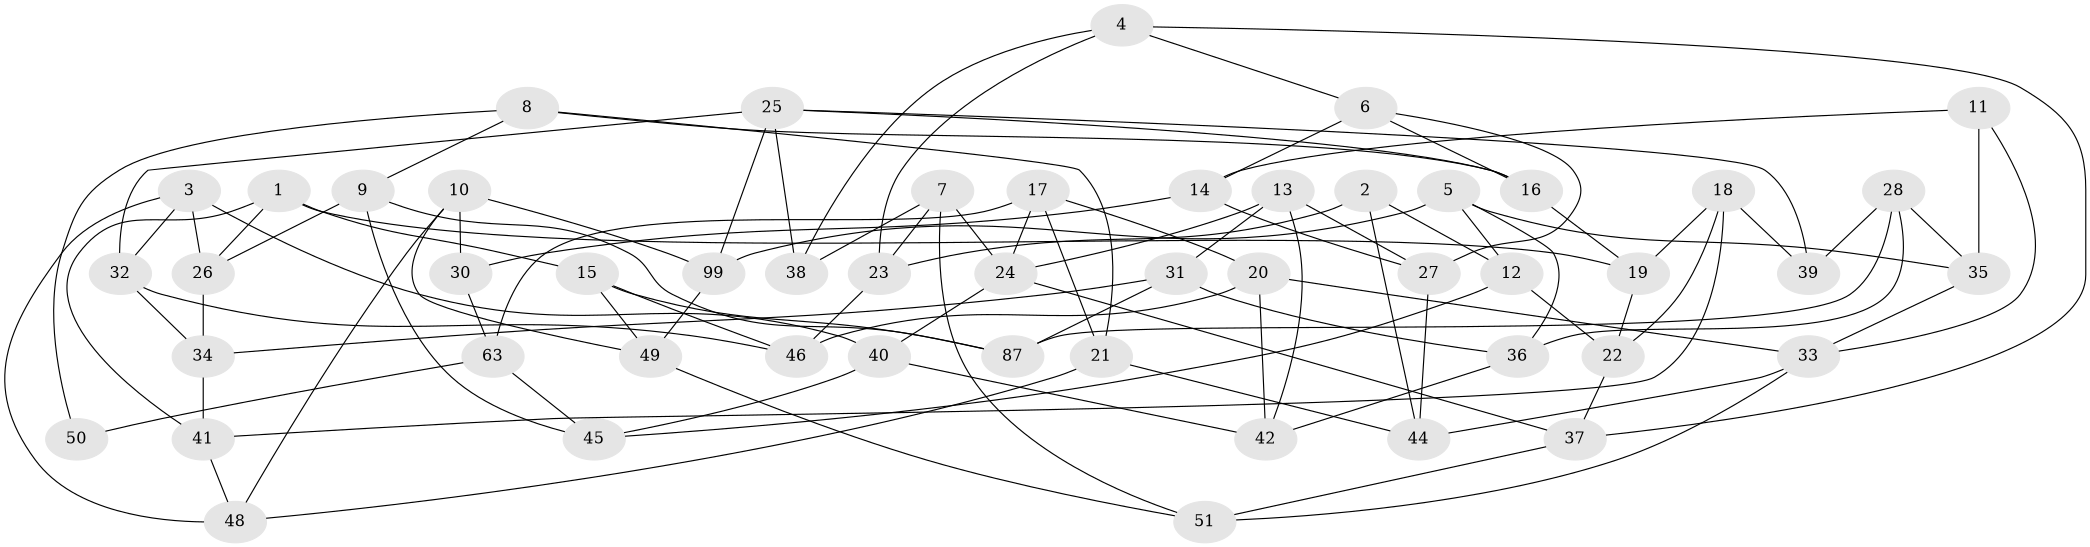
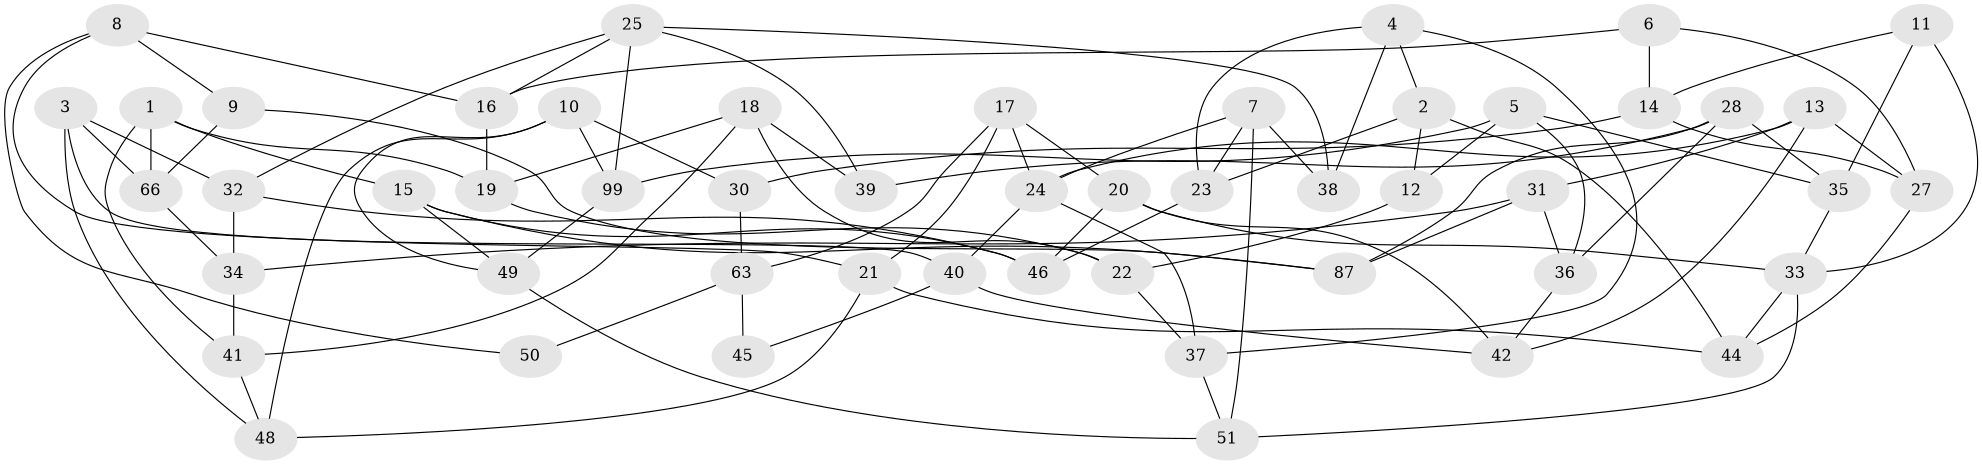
(1244, 67) -> (1408, 66)
(203, 274) -> (151, 191)
(431, 354) -> none
(1084, 387) -> none
